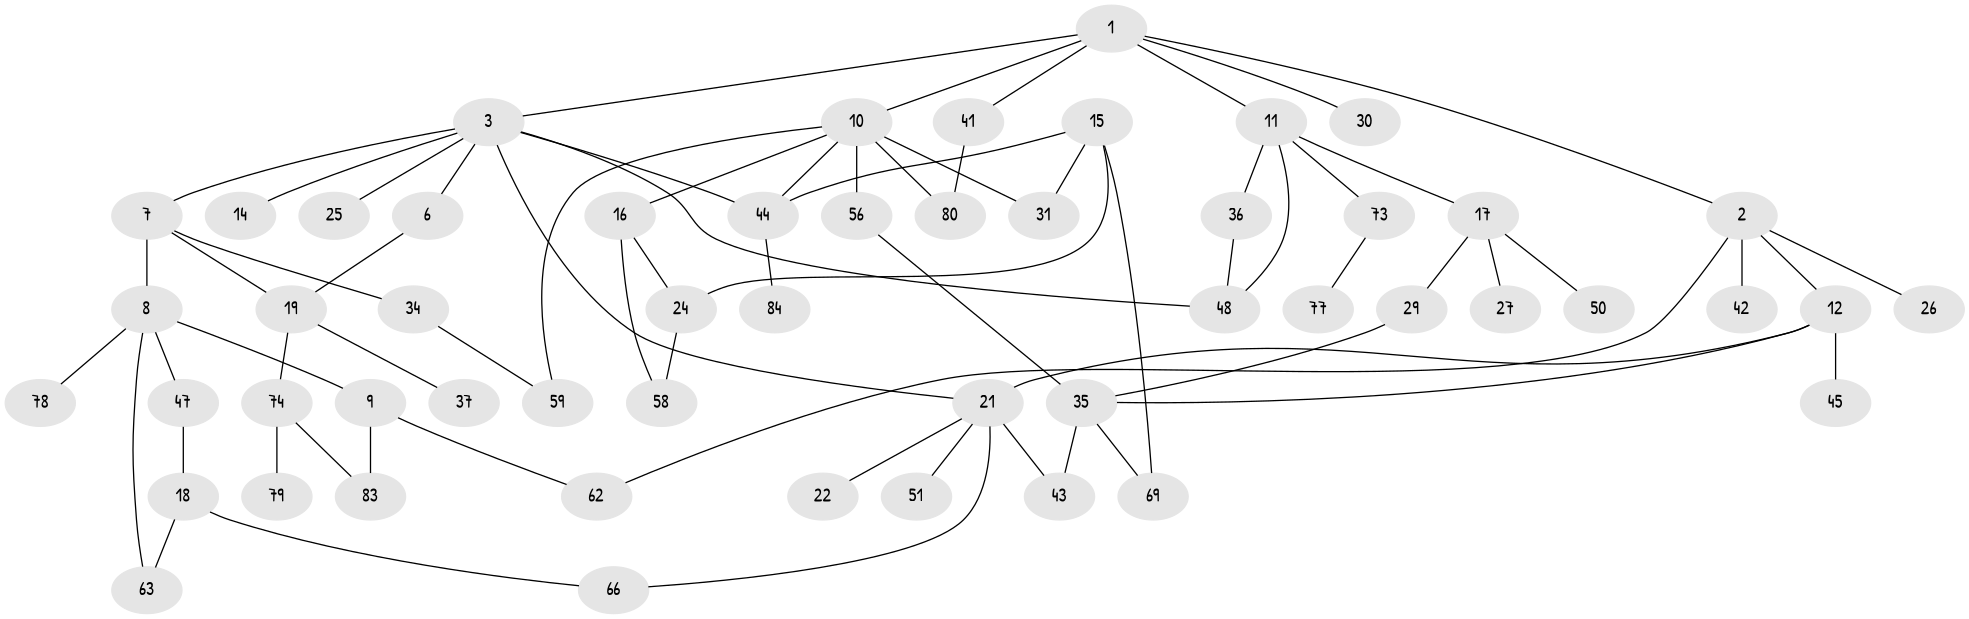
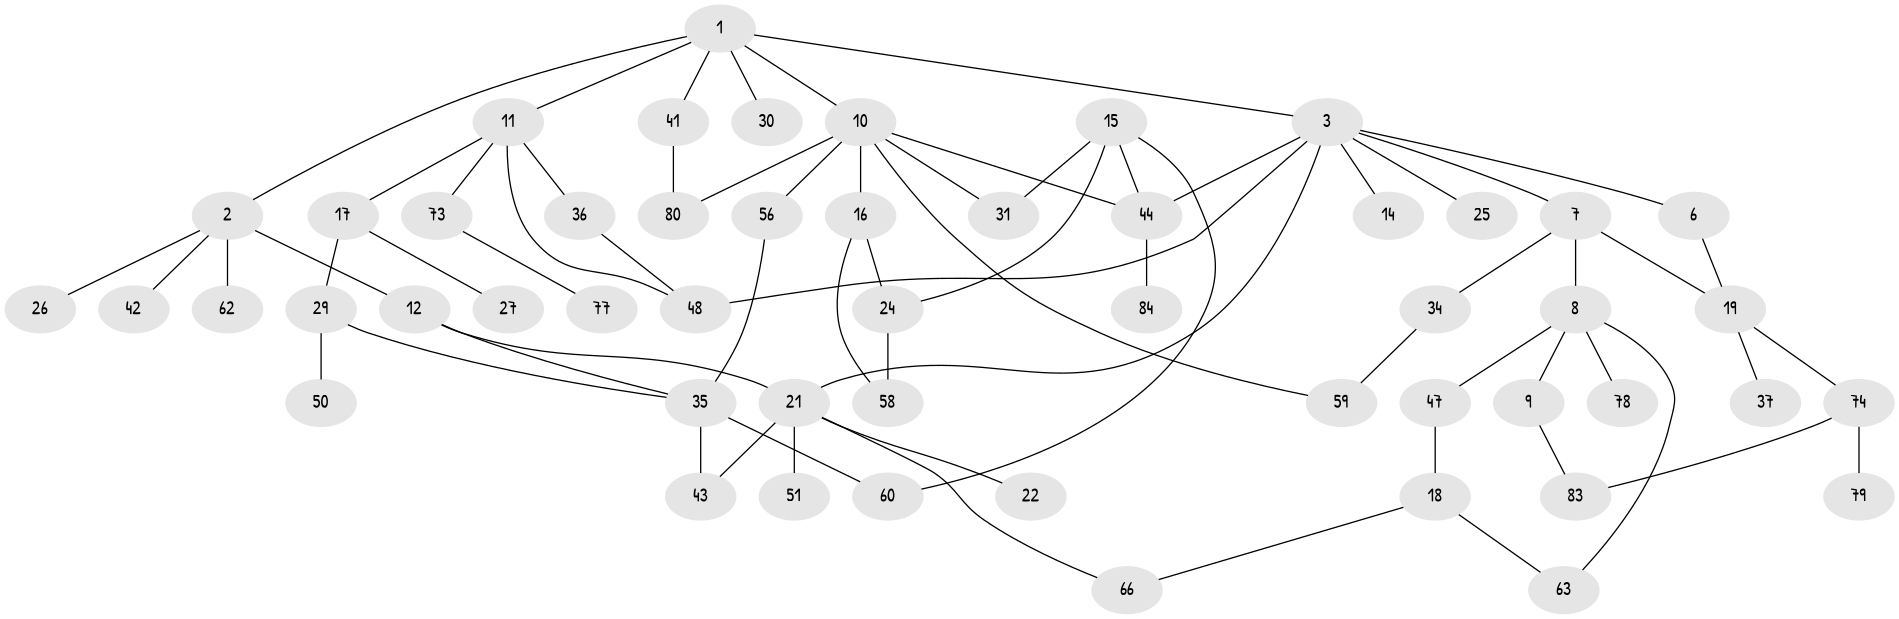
(1541, 262) -> (321, 356)
(1836, 403) -> none
(482, 453) -> none
(1153, 497) -> (888, 497)
